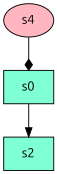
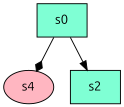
(29, 48) -> (48, 49)
